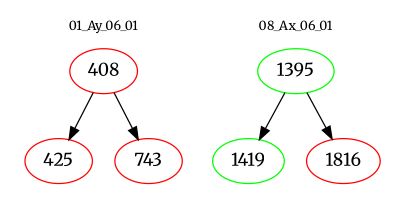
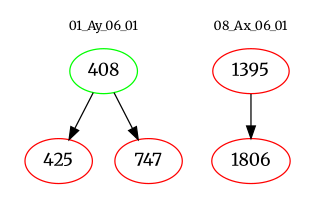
(104, 71) -> (104, 71)
(296, 71) -> (251, 71)
(149, 161) -> (149, 161)
(248, 161) -> none
(343, 161) -> (251, 161)
